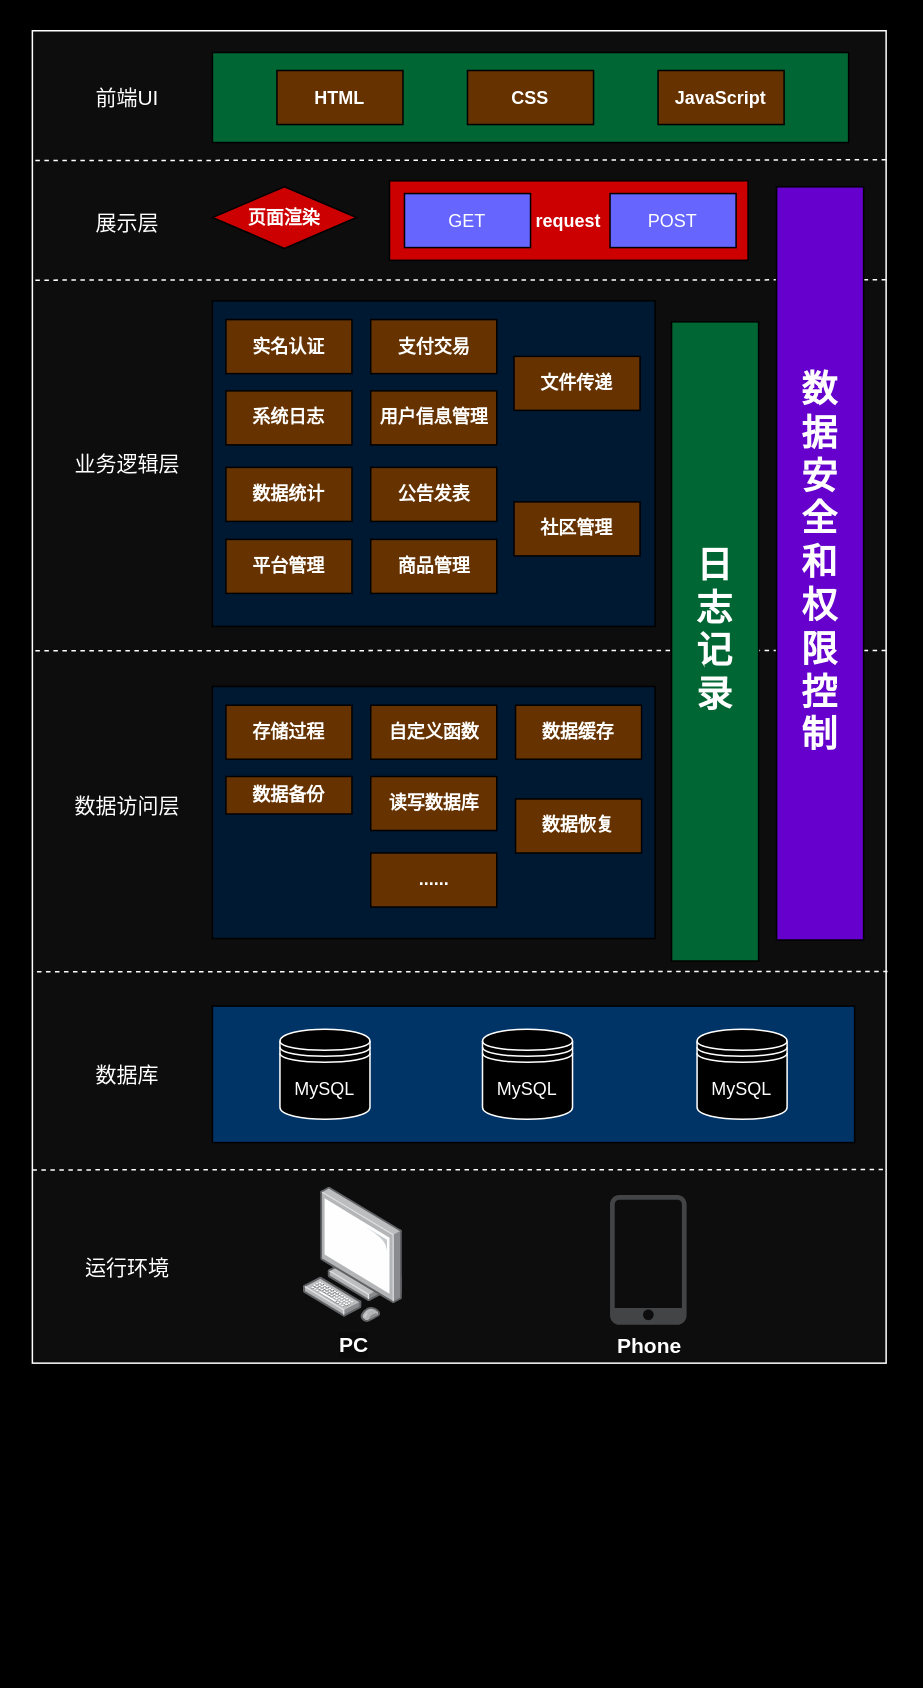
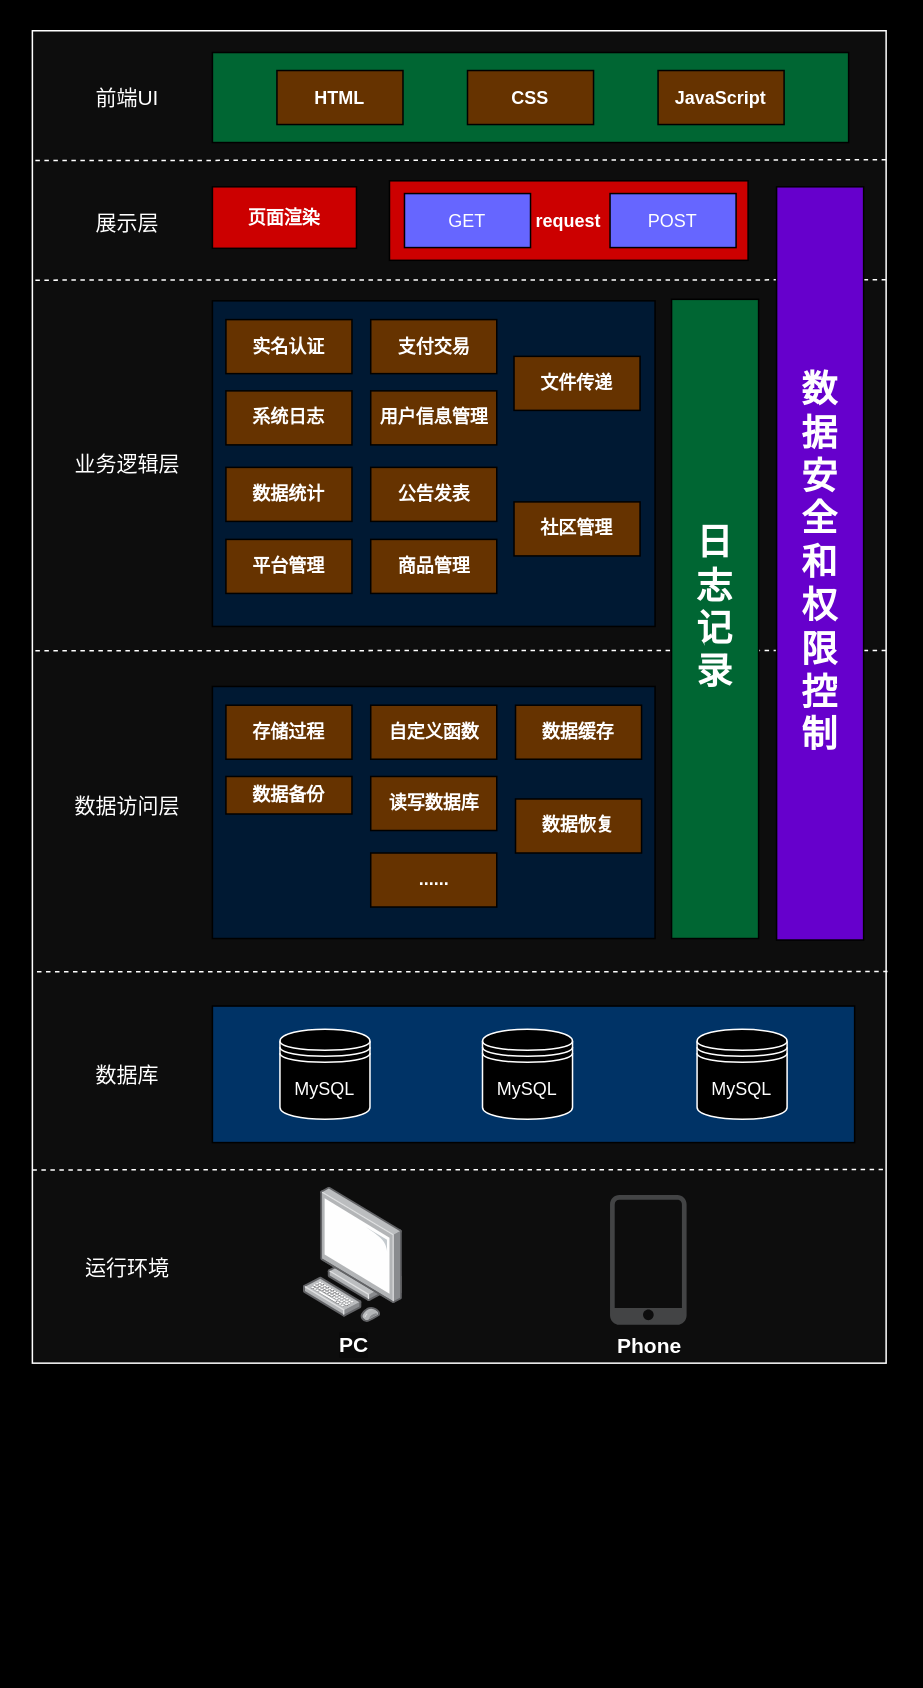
(284, 218) -> (284, 218)
(715, 641) -> (715, 619)
